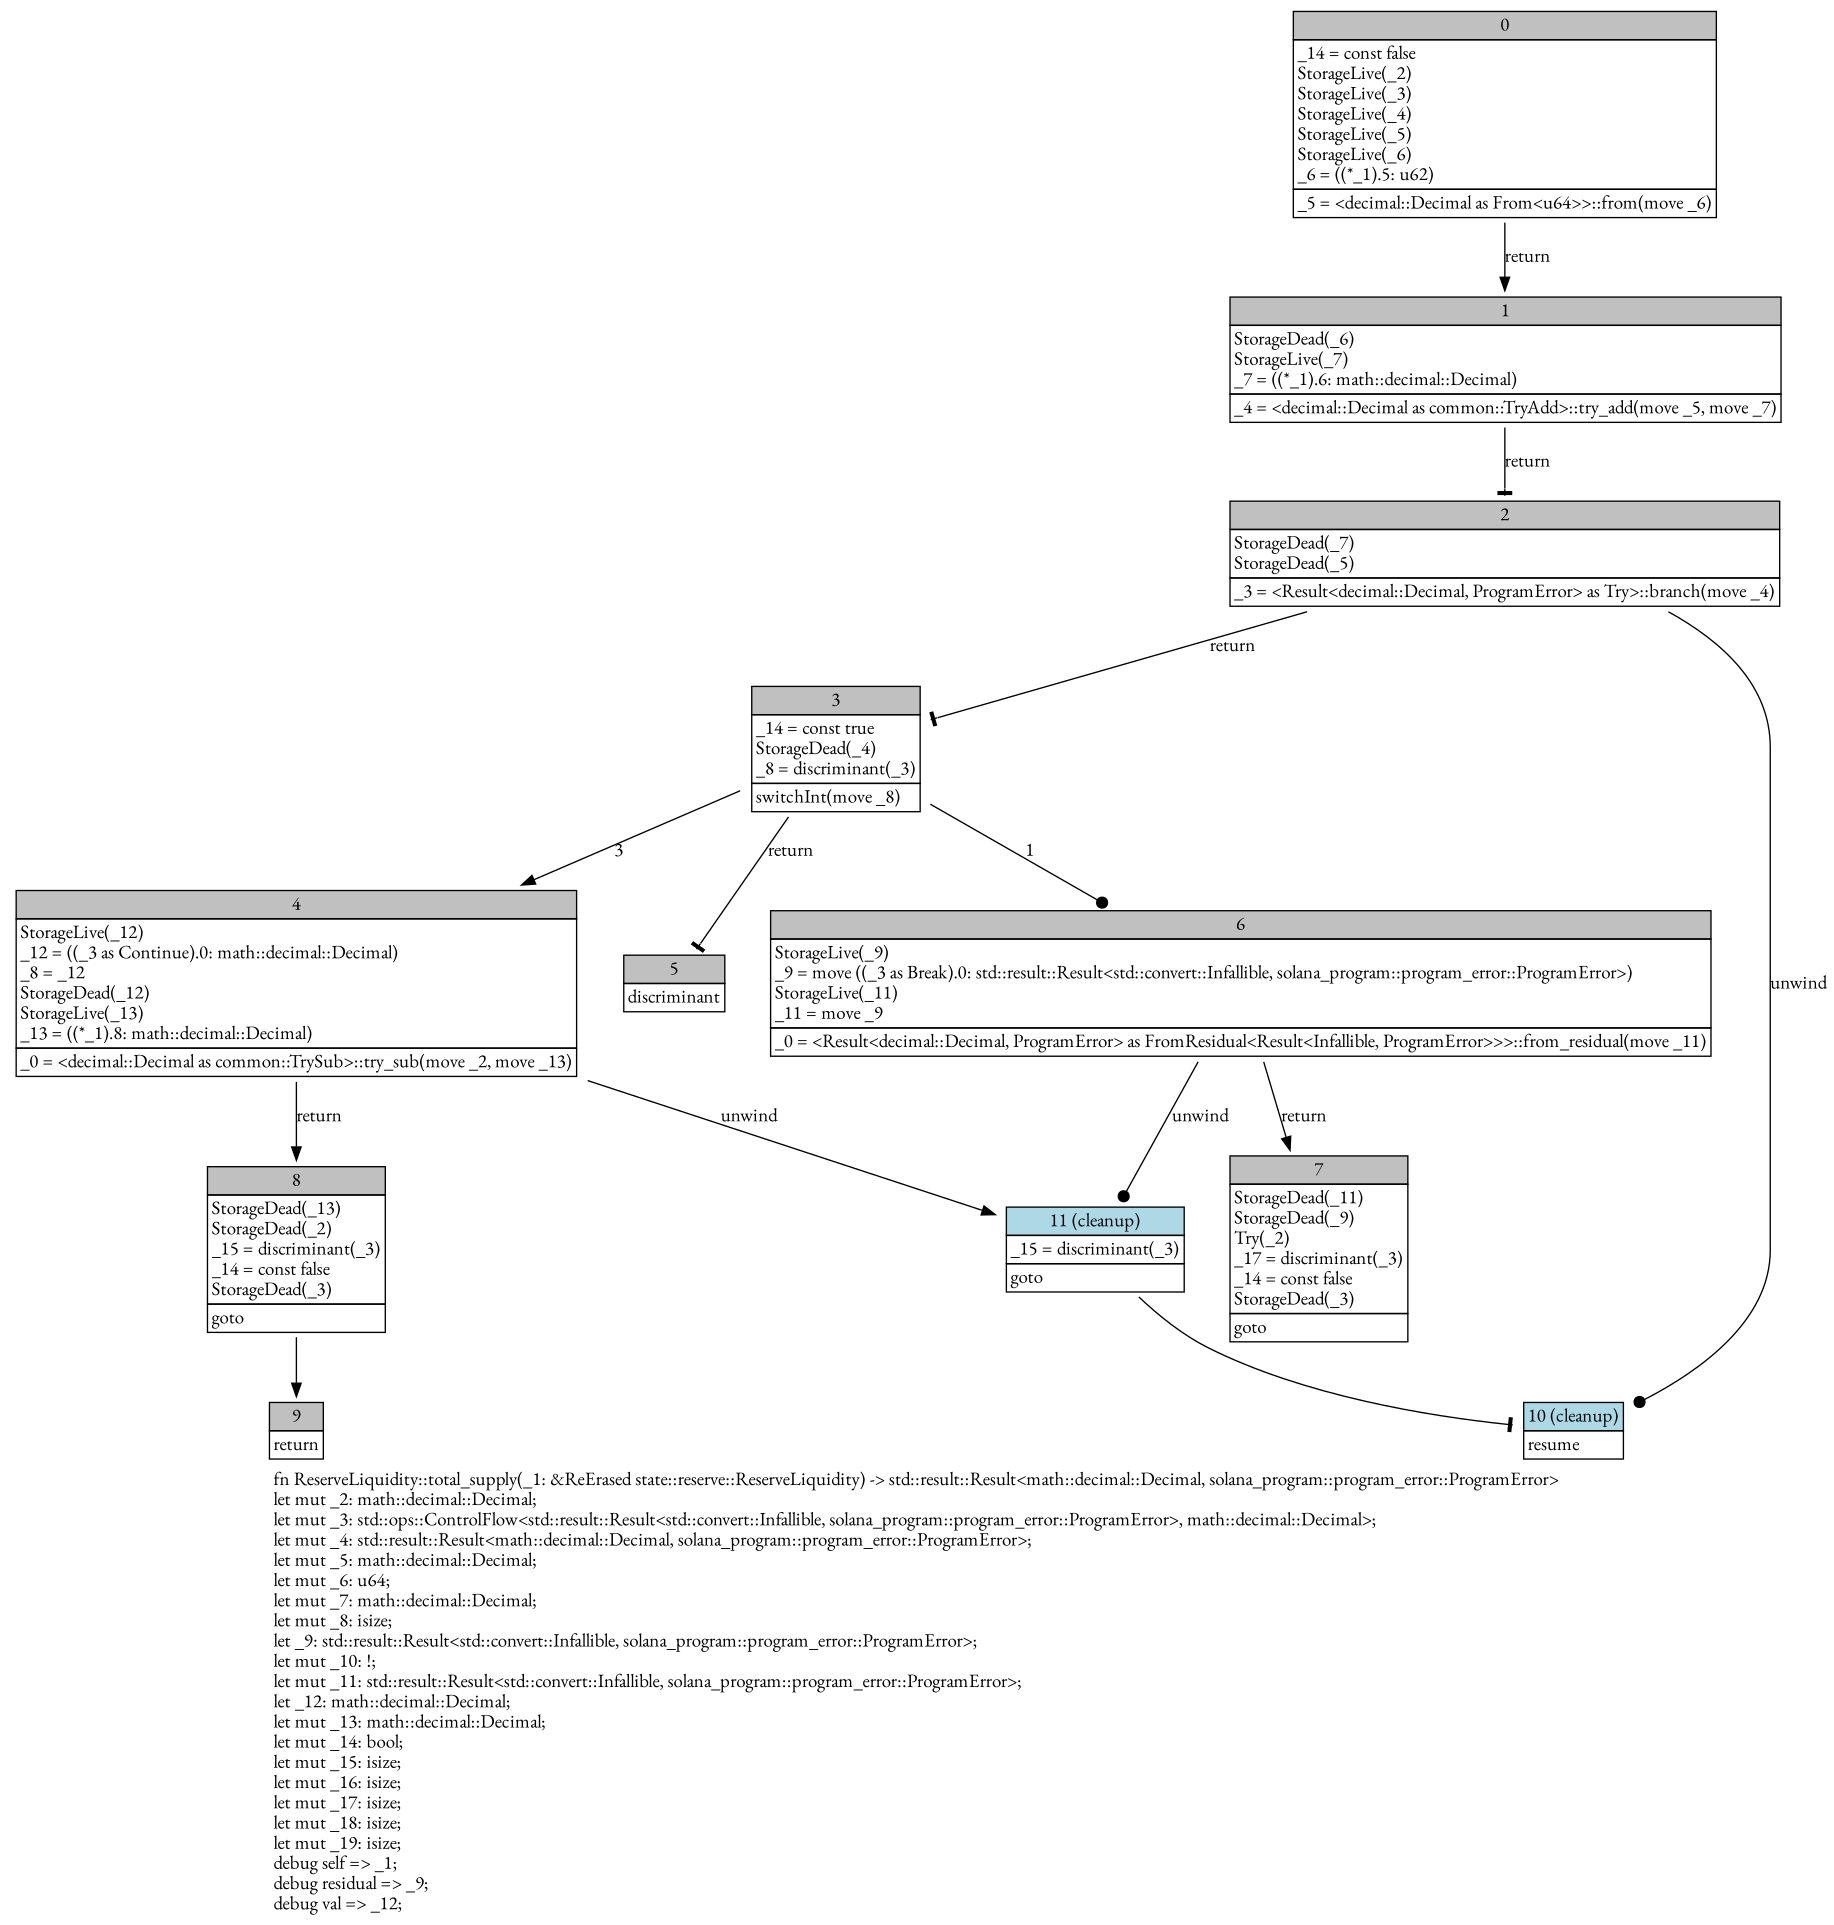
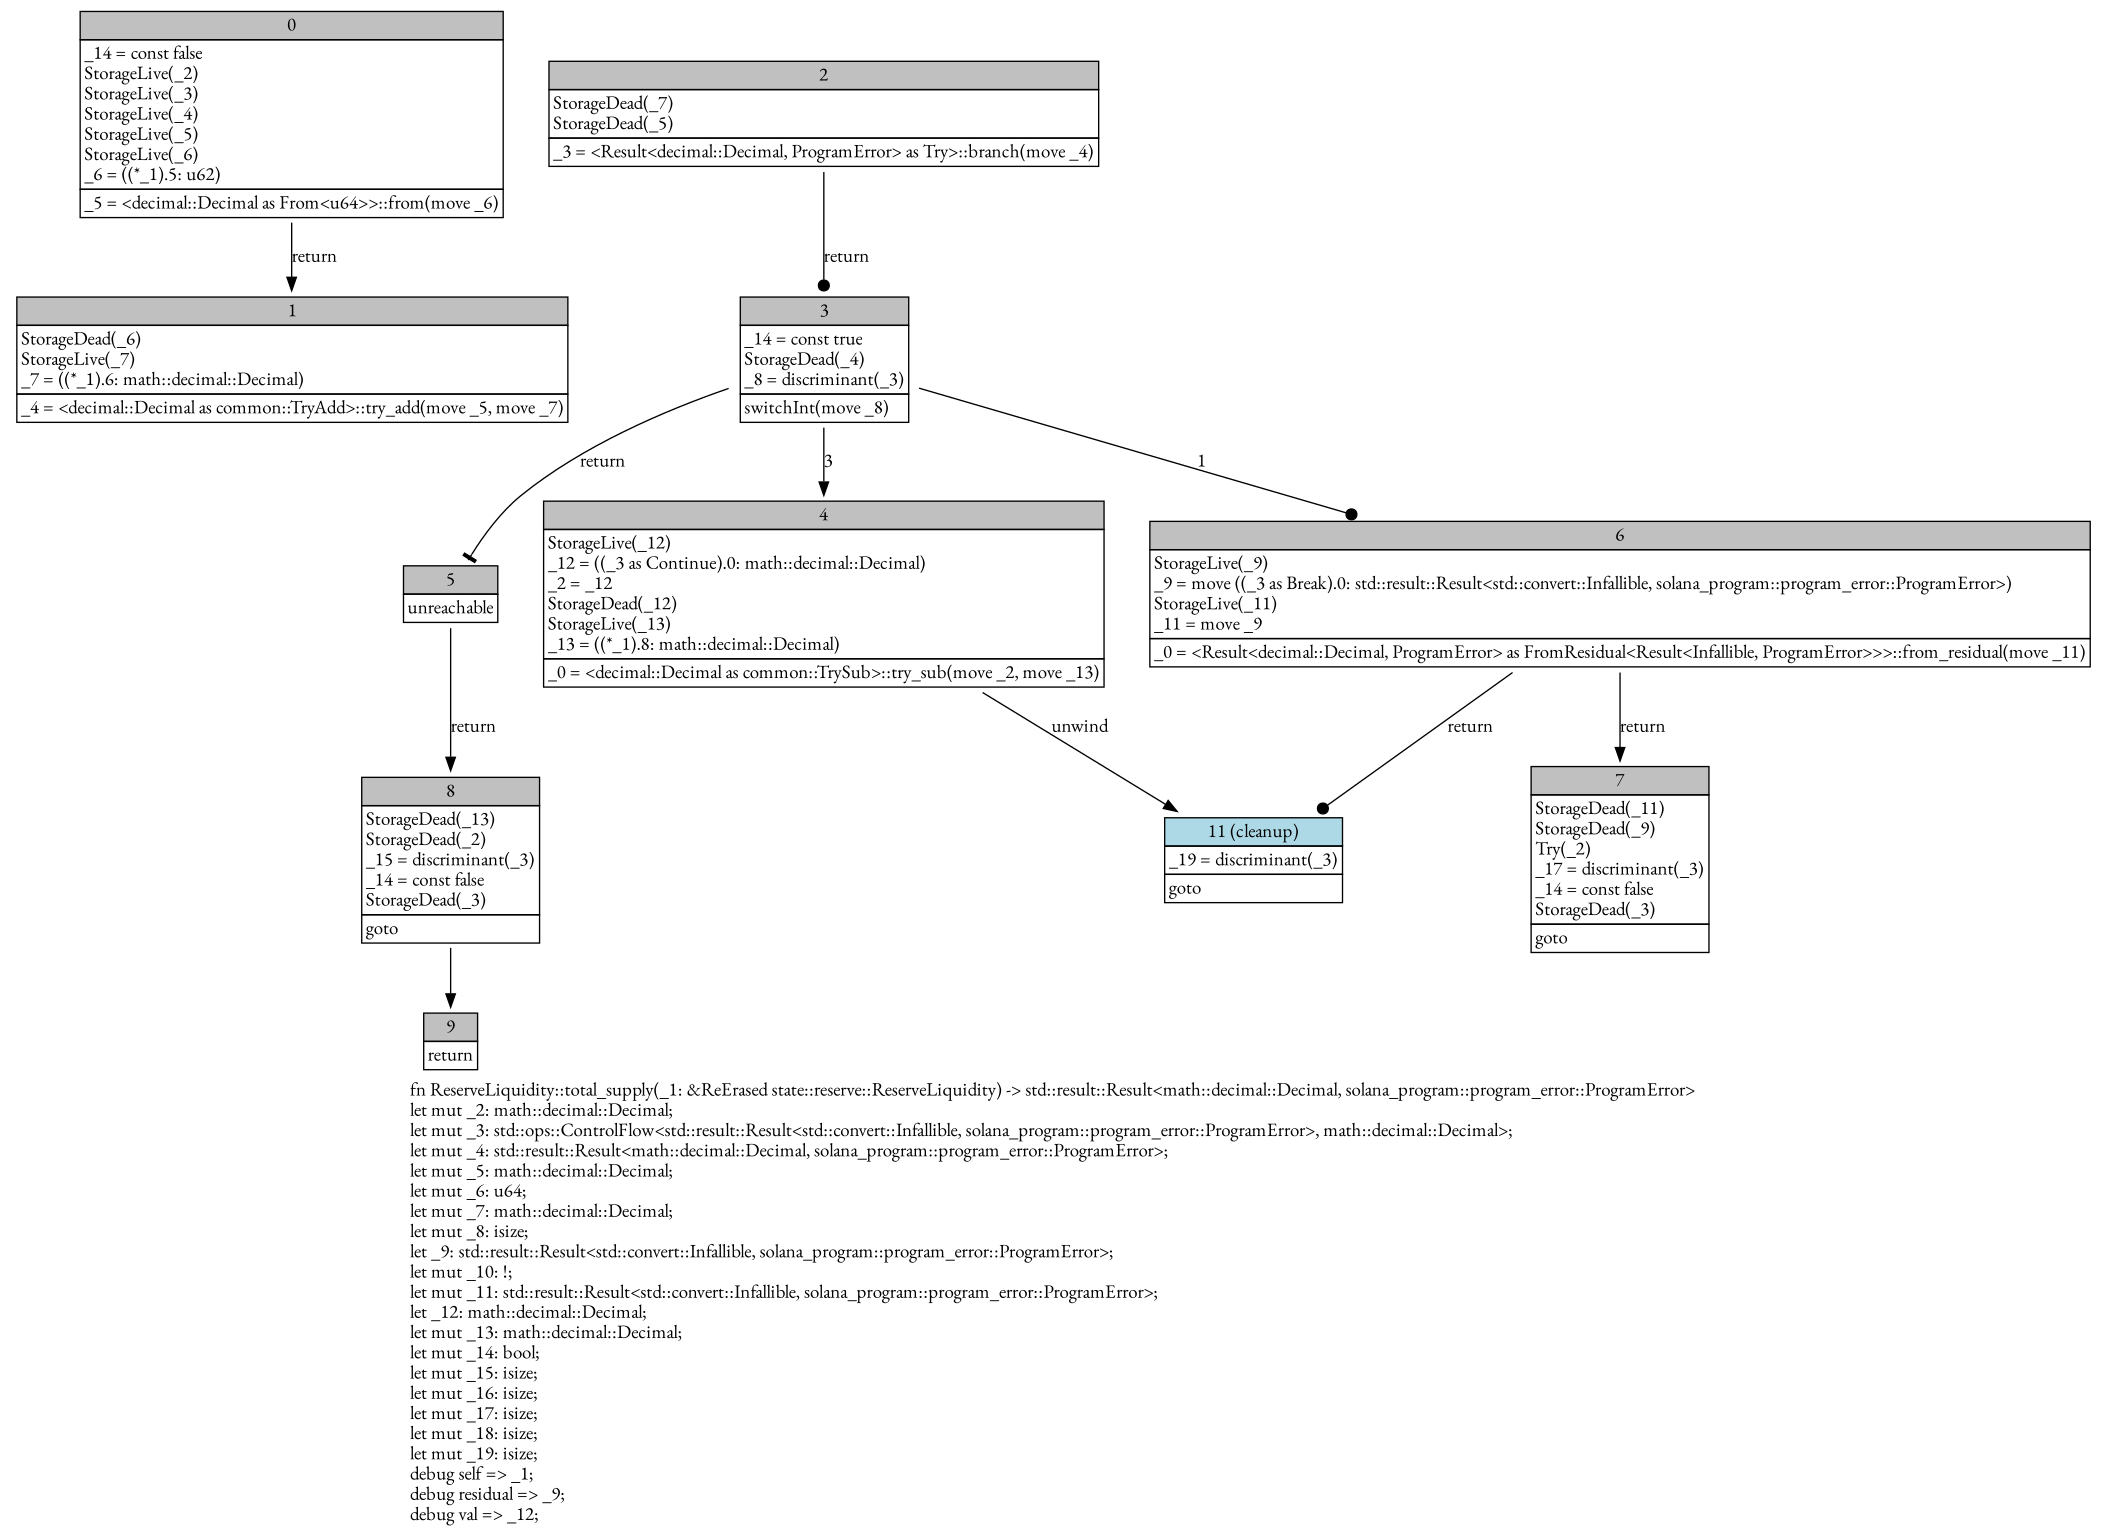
(1505, 458) -> none
(1122, 665) -> (824, 226)
(53, 973) -> (581, 583)
(674, 997) -> (451, 608)
(296, 1114) -> (451, 692)
(1201, 1116) -> (1470, 727)
(1095, 1249) -> (1254, 860)
(1574, 1431) -> none
